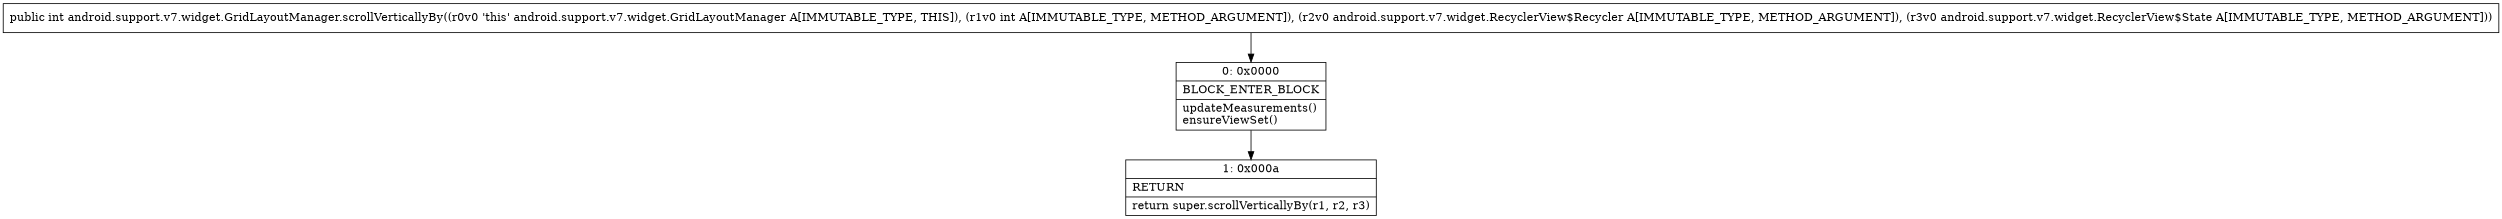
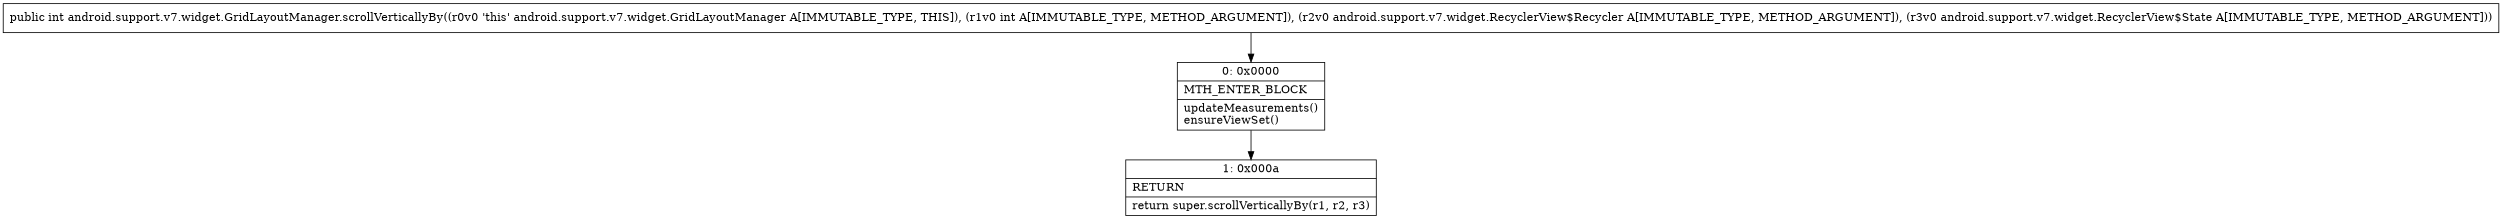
(1251, 90) -> (1246, 90)
